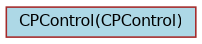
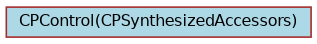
(101, 22) -> (159, 22)
